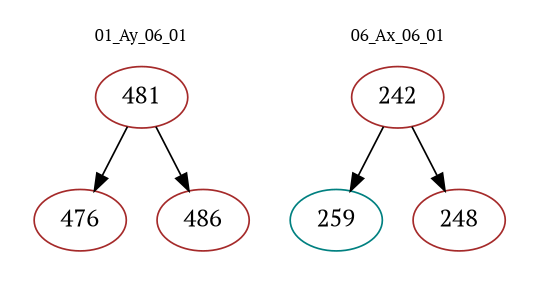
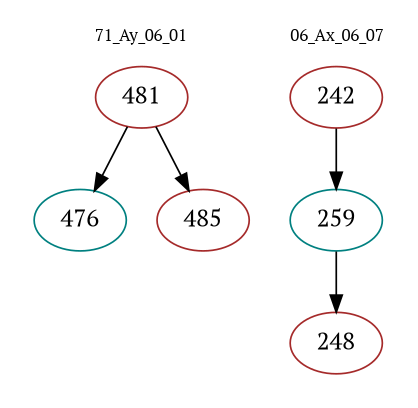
(142, 37) -> (142, 37)
(398, 37) -> (337, 37)
(425, 151) -> (336, 273)
(80, 220) -> (80, 220)
(203, 220) -> (203, 220)
